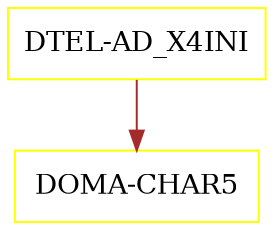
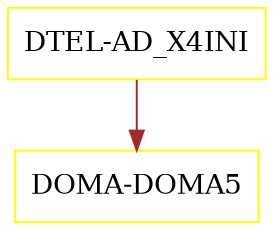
(137, 186) -> (137, 186)
